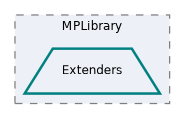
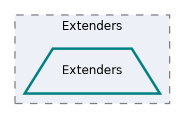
(92, 27) -> (92, 27)
